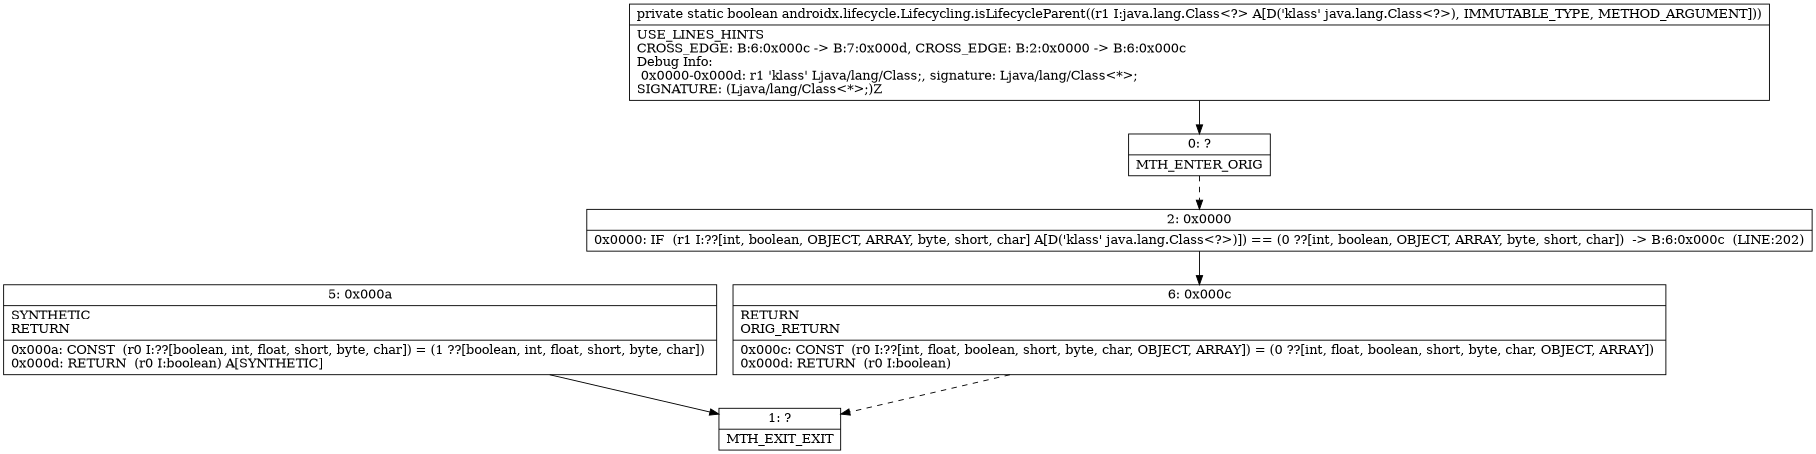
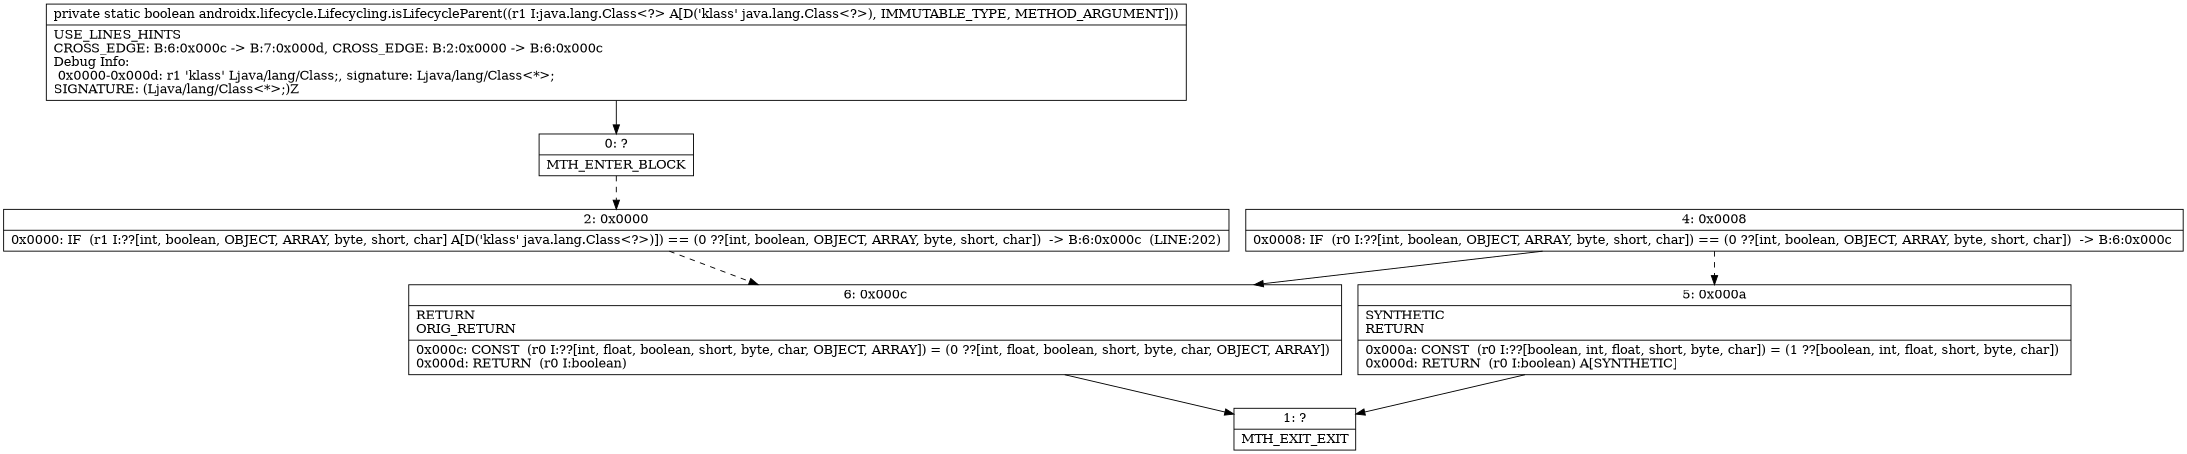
(1199, 165) -> (616, 165)
none -> (1714, 230)
(1199, 263) -> (709, 266)
(930, 393) -> (1145, 393)
